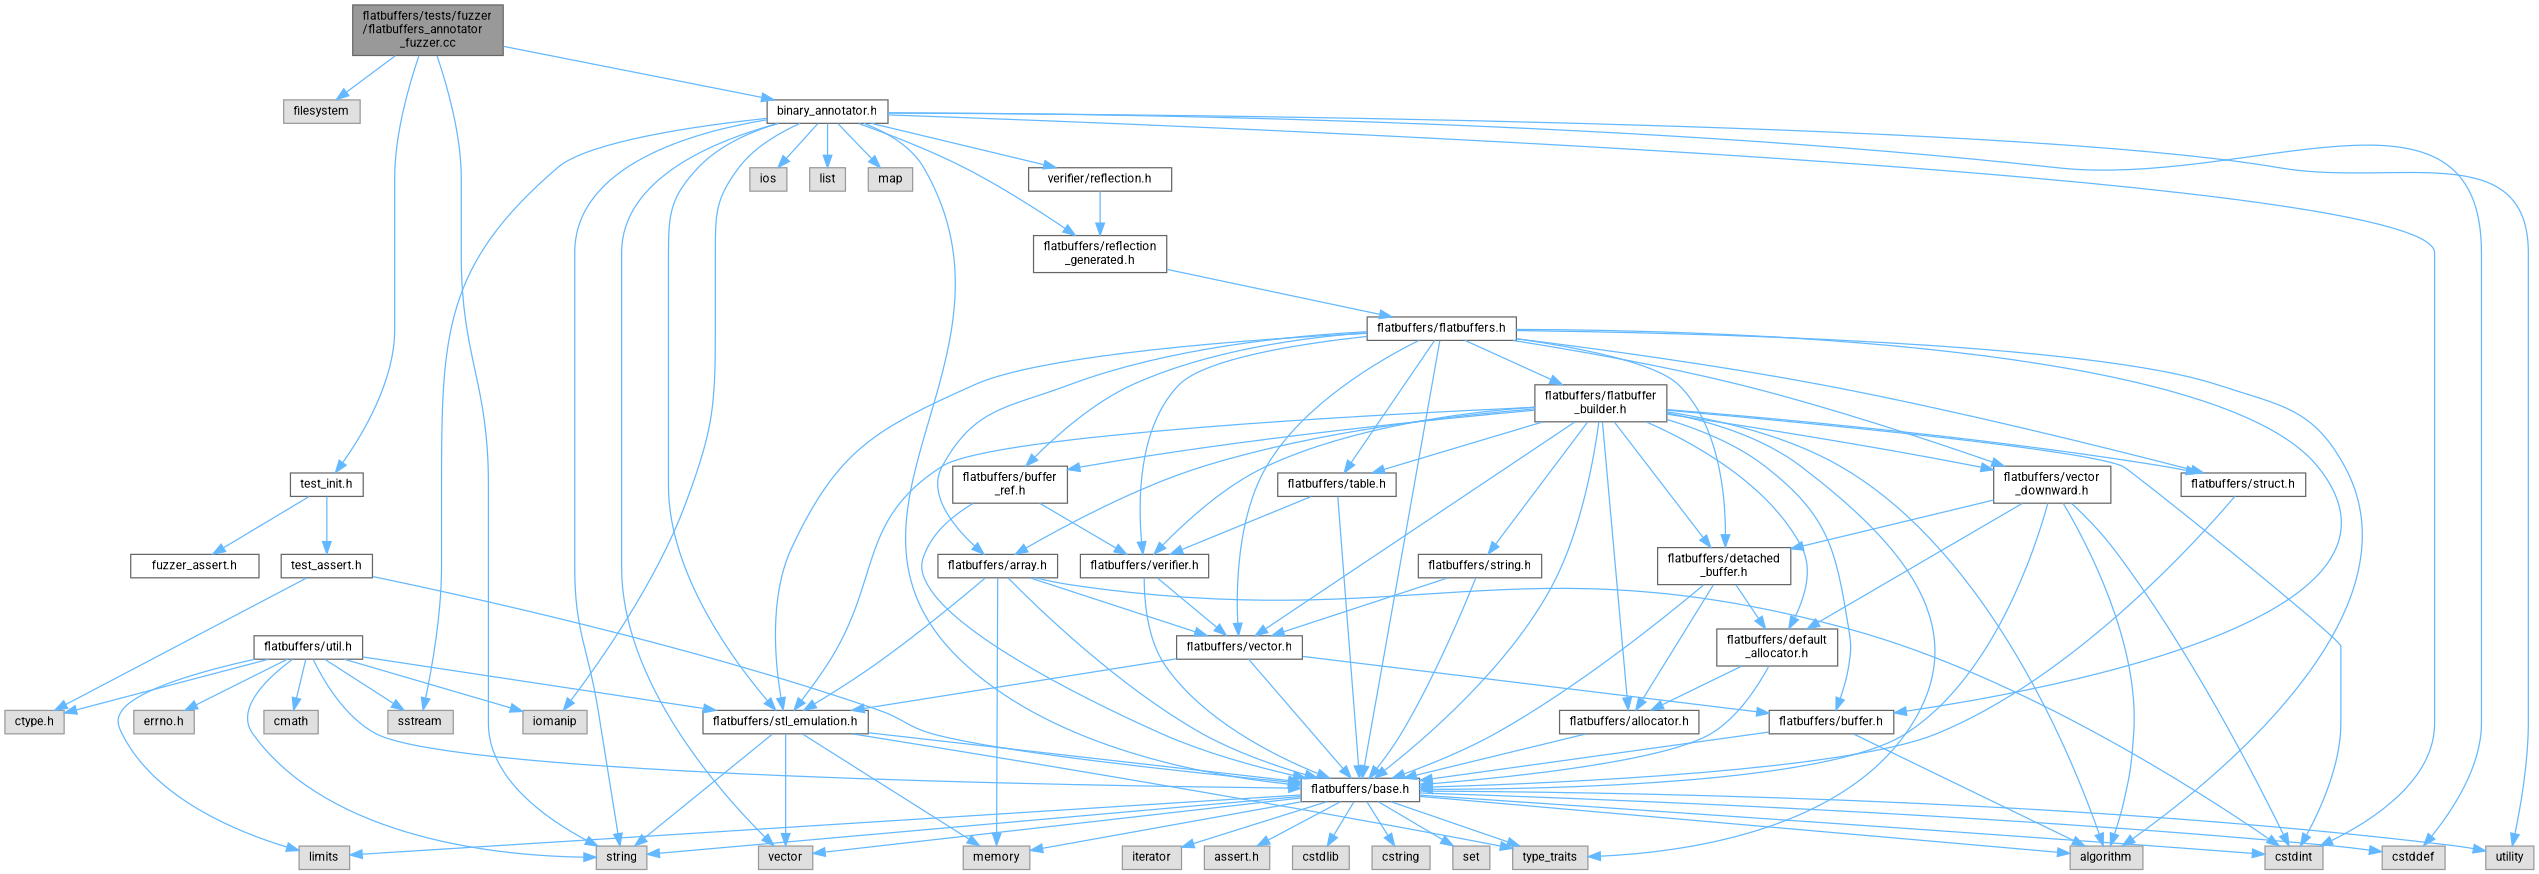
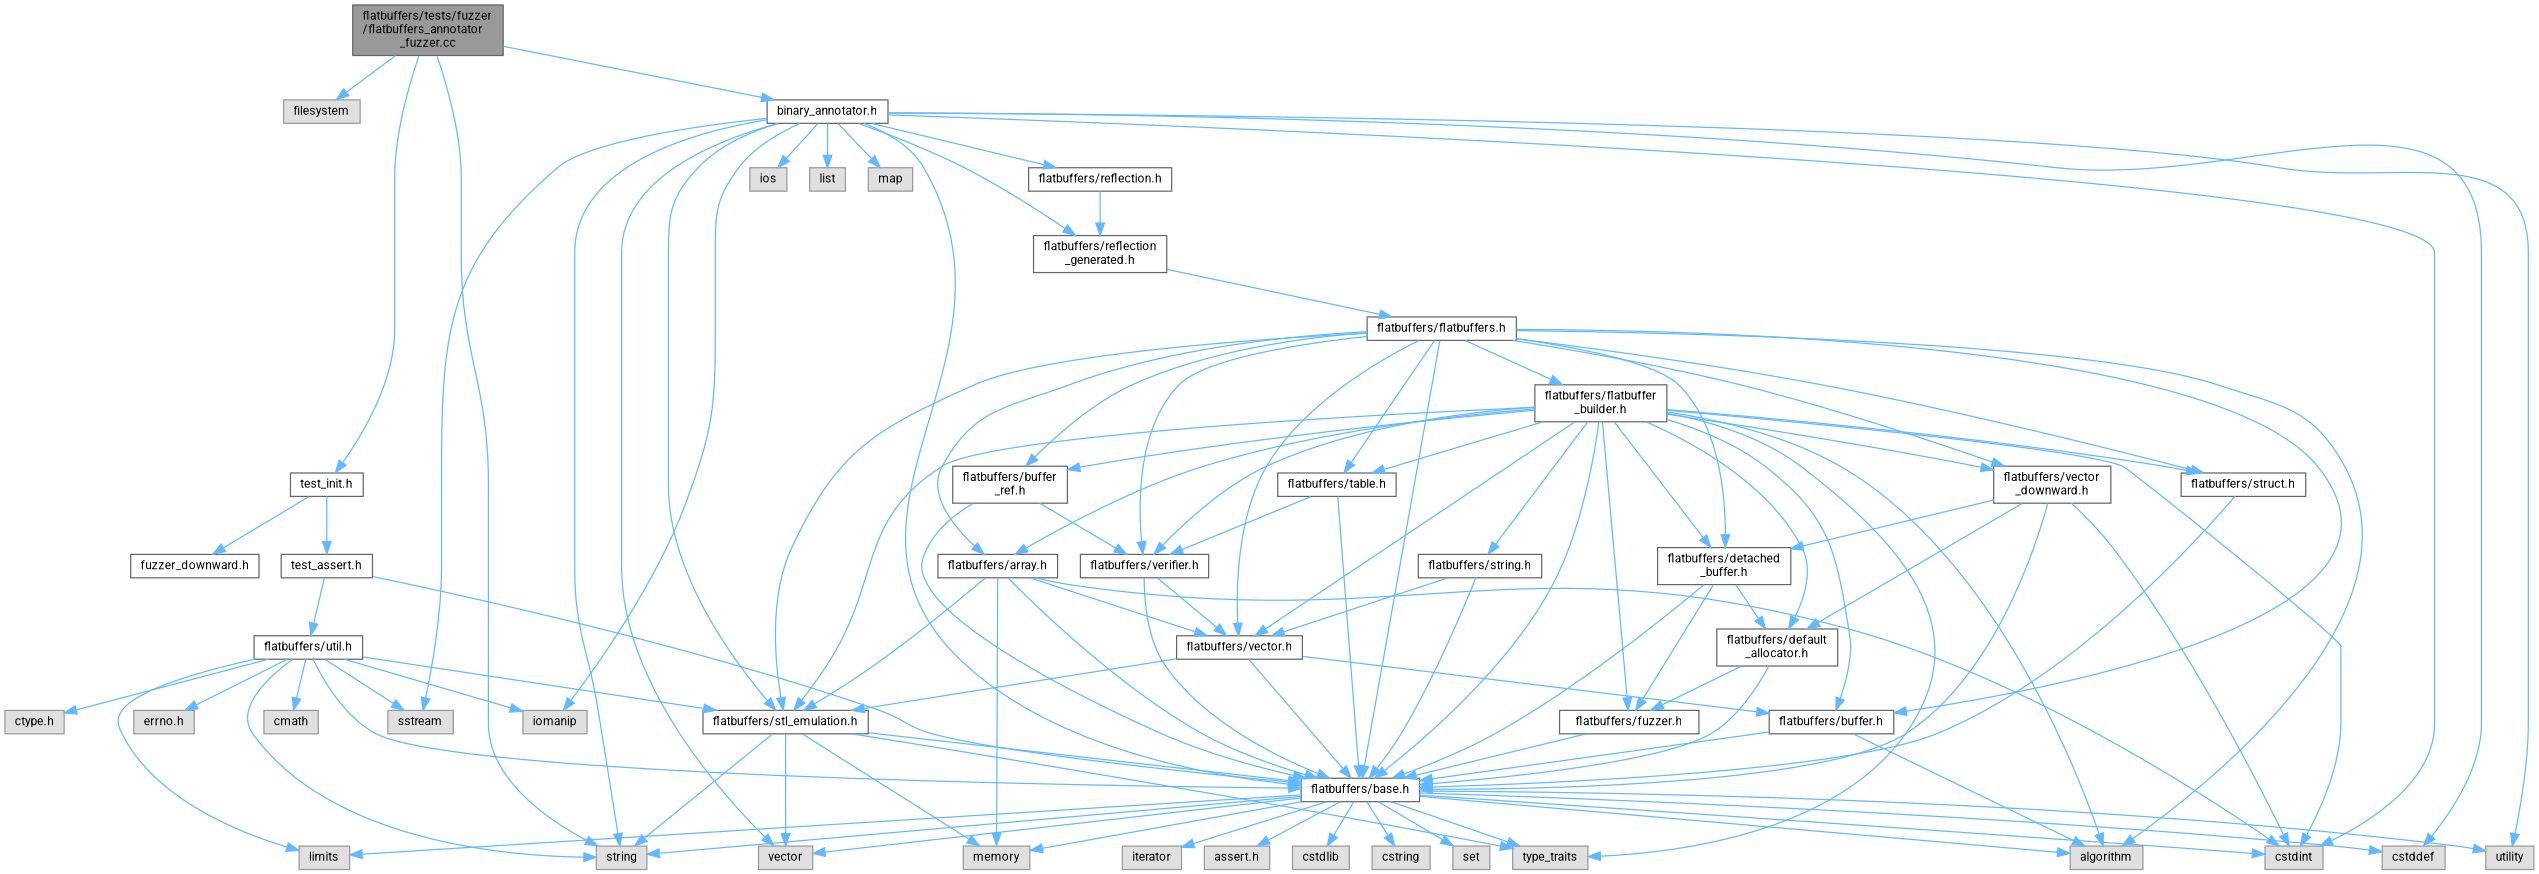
(1100, 179) -> (1100, 179)
(195, 566) -> (195, 566)
(186, 641) -> (319, 600)
(2126, 655) -> none
(1629, 722) -> (1629, 722)
